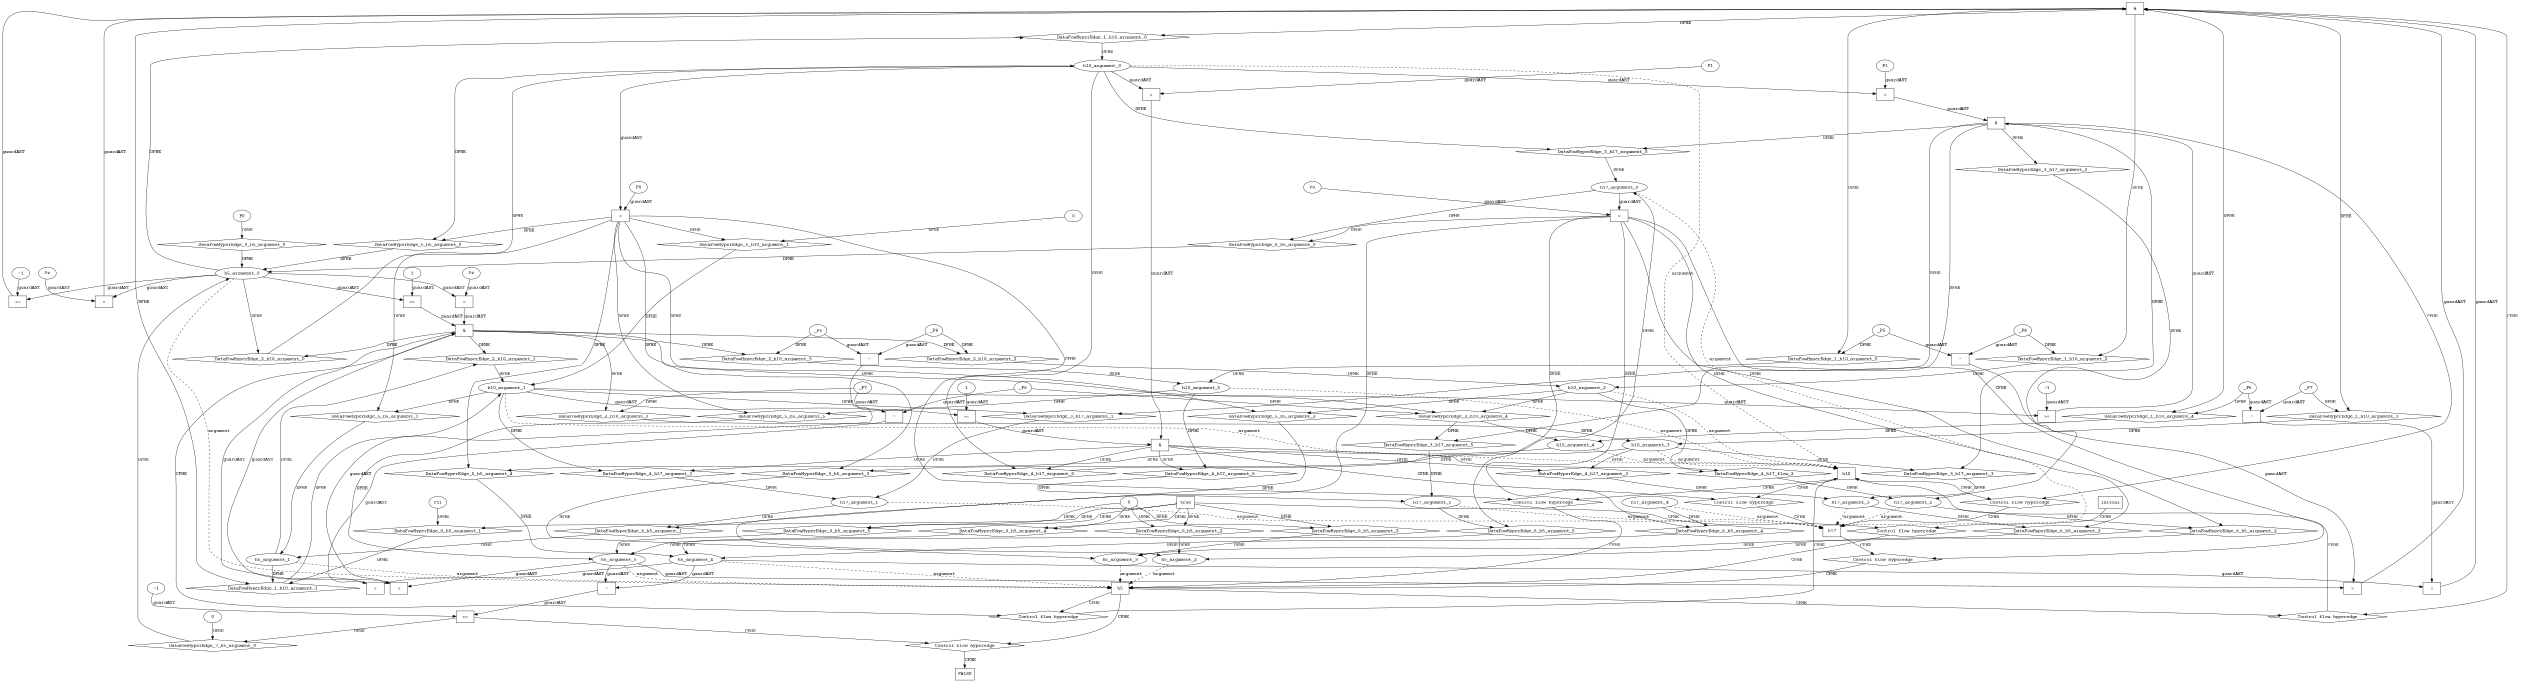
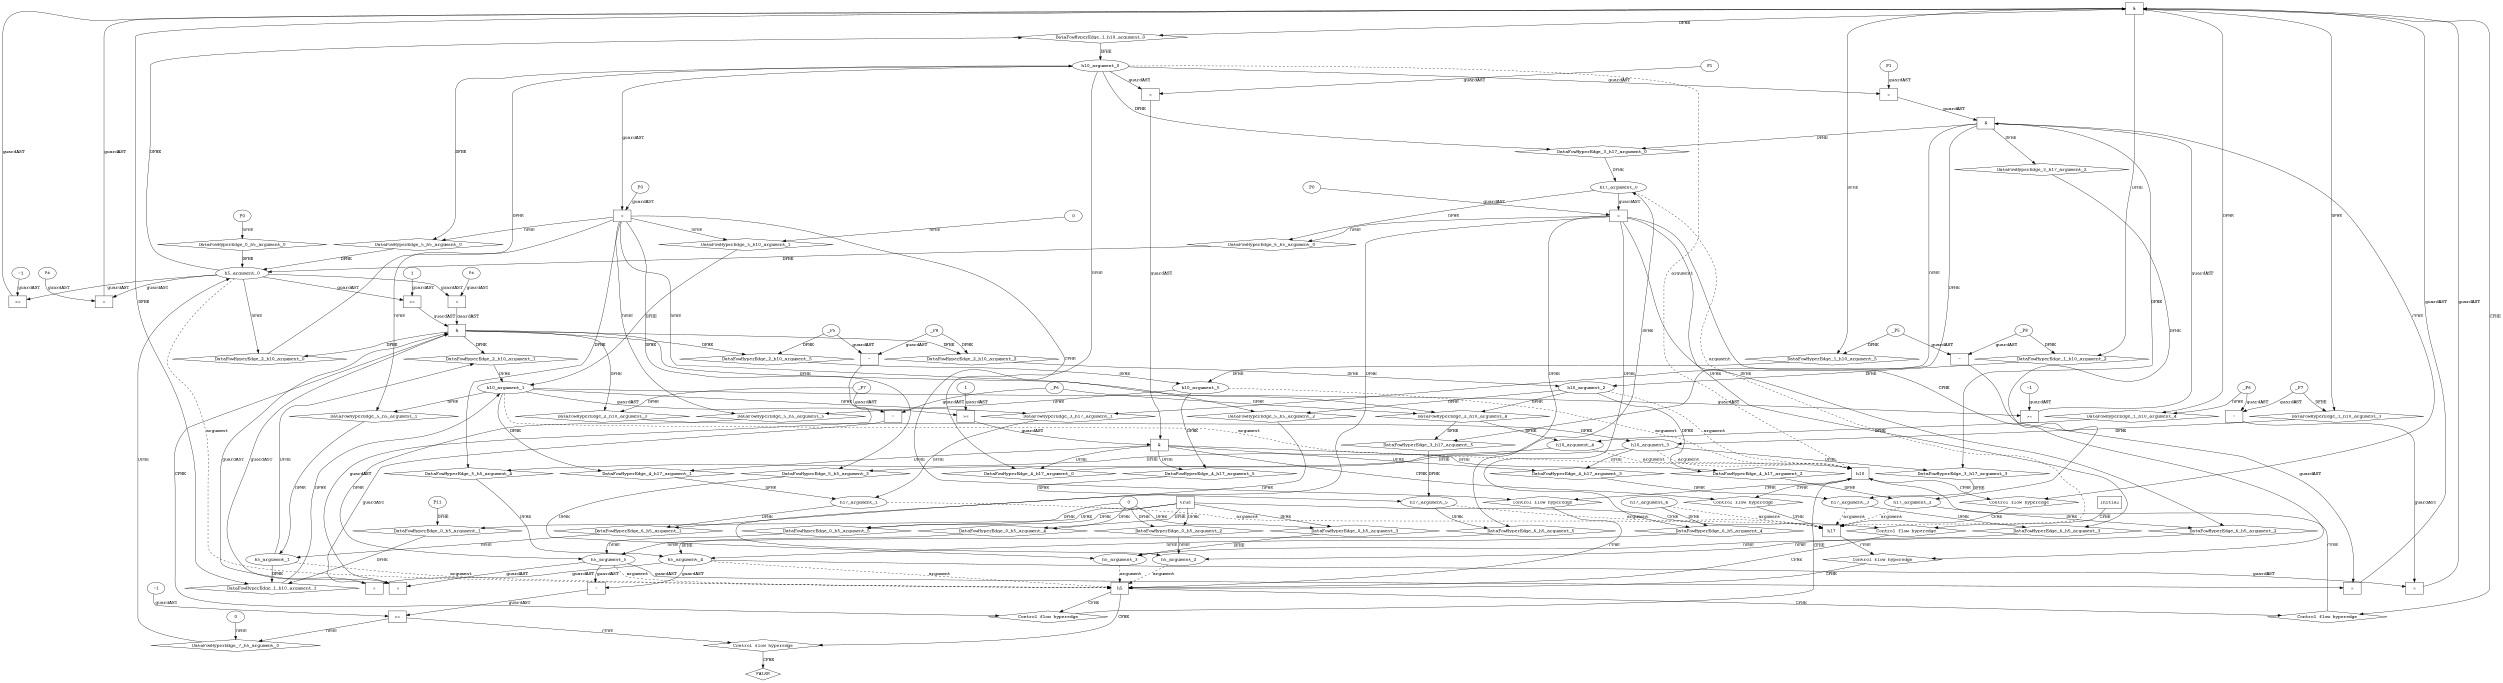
(1754, 474) -> (1758, 474)
(965, 674) -> (763, 674)
